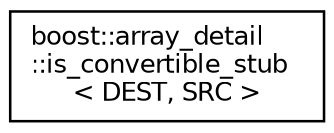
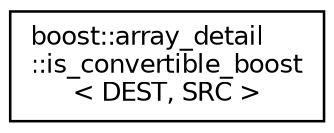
(167, 66) -> (167, 66)
